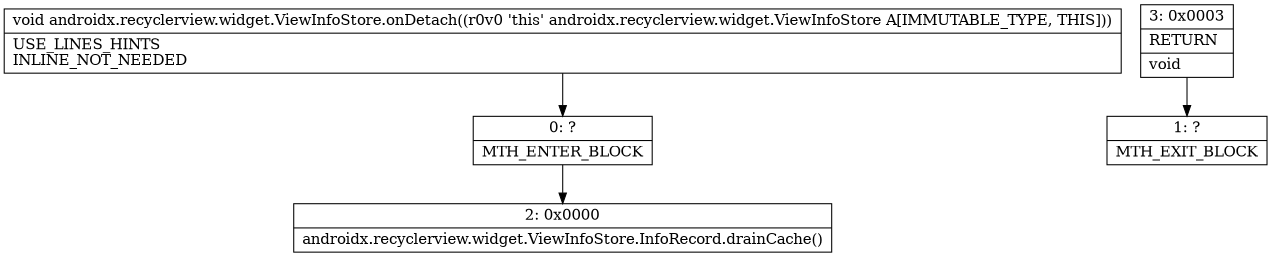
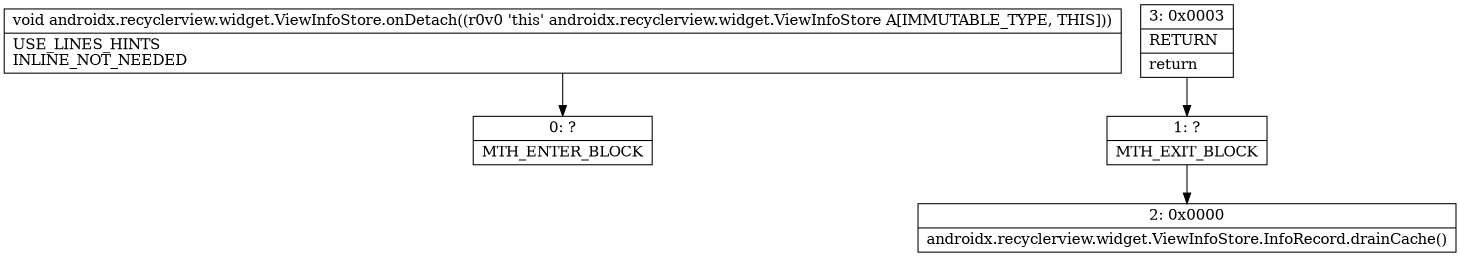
(1165, 65) -> (1173, 65)
(563, 179) -> (1187, 179)
